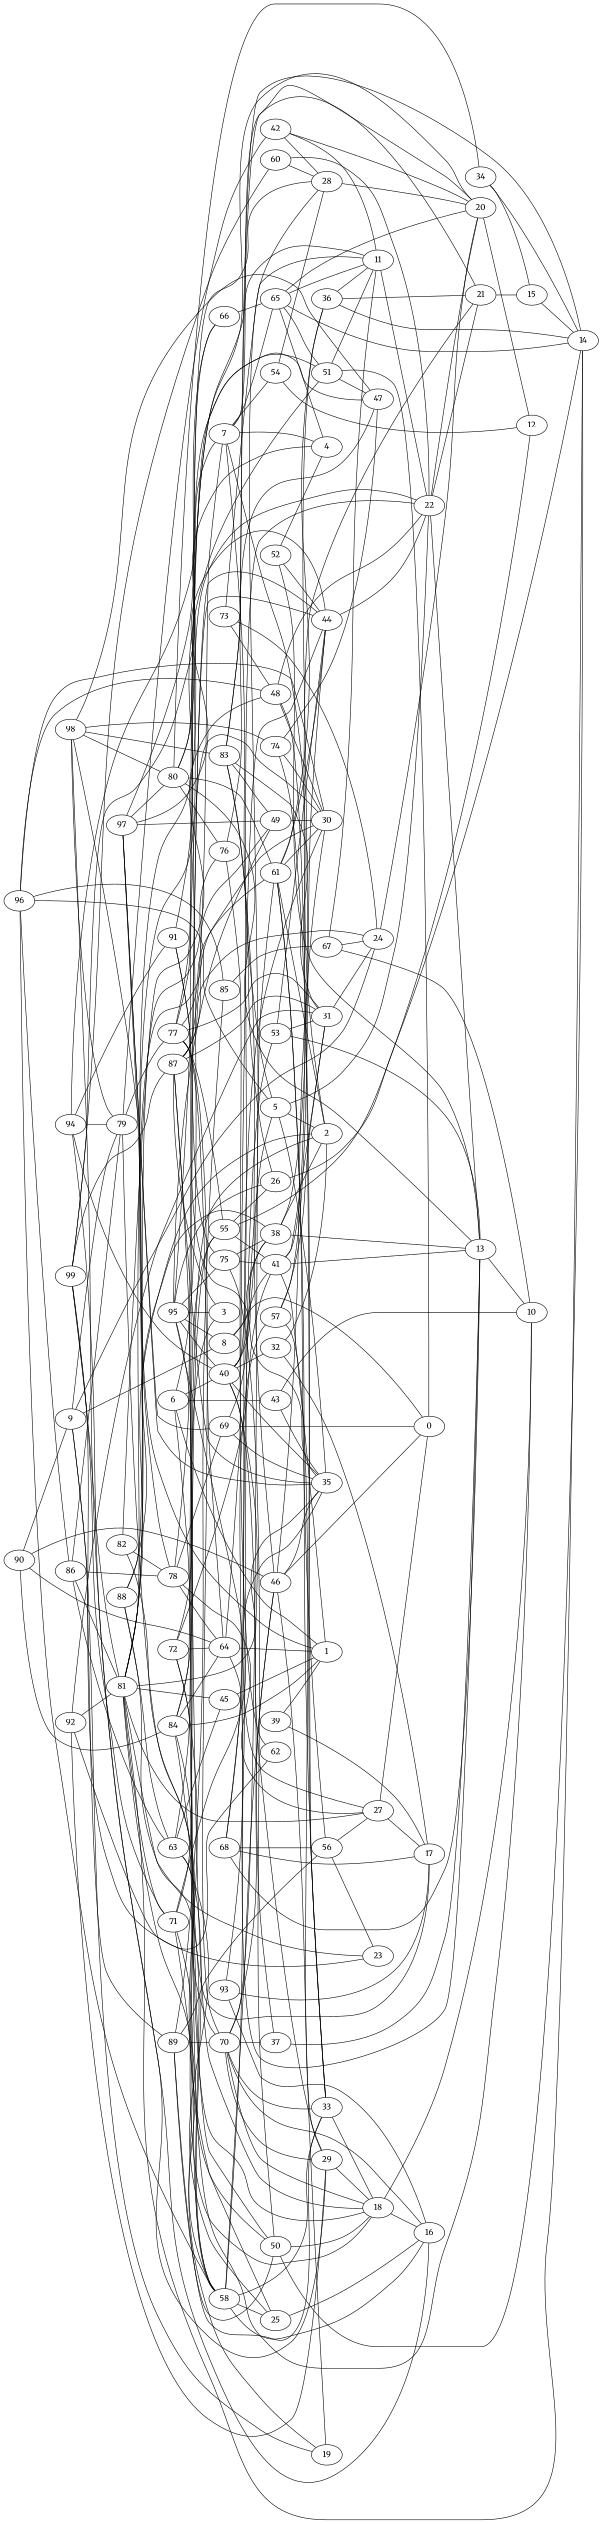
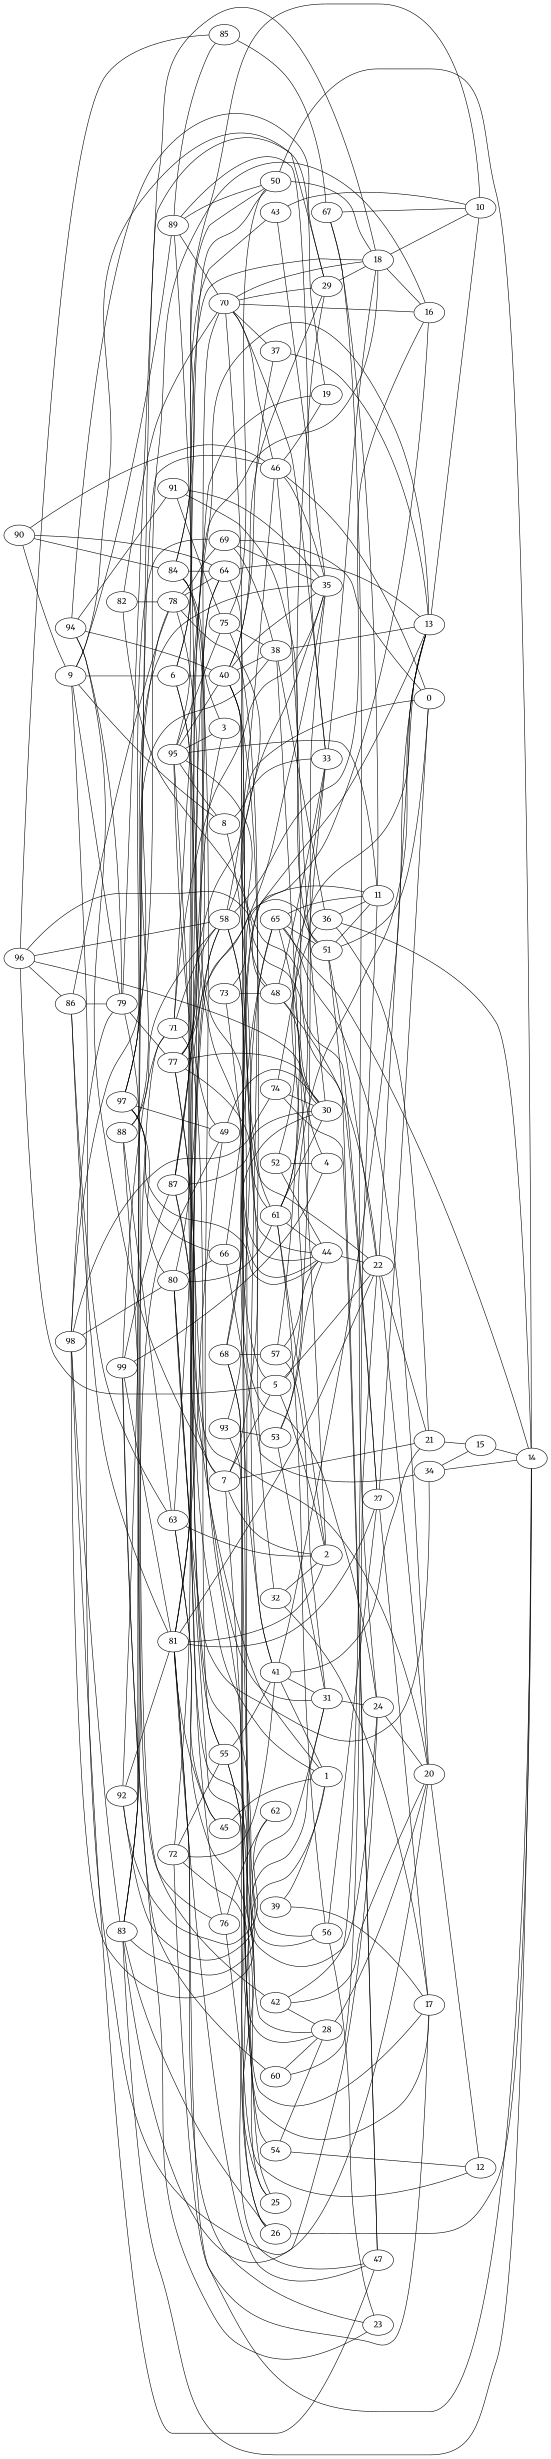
(404, 383) -> (354, 1108)
(274, 433) -> none
none -> (122, 676)
(236, 1028) -> none
none -> (256, 1430)
(276, 1650) -> none
(137, 1807) -> (139, 1478)
(357, 2283) -> none
